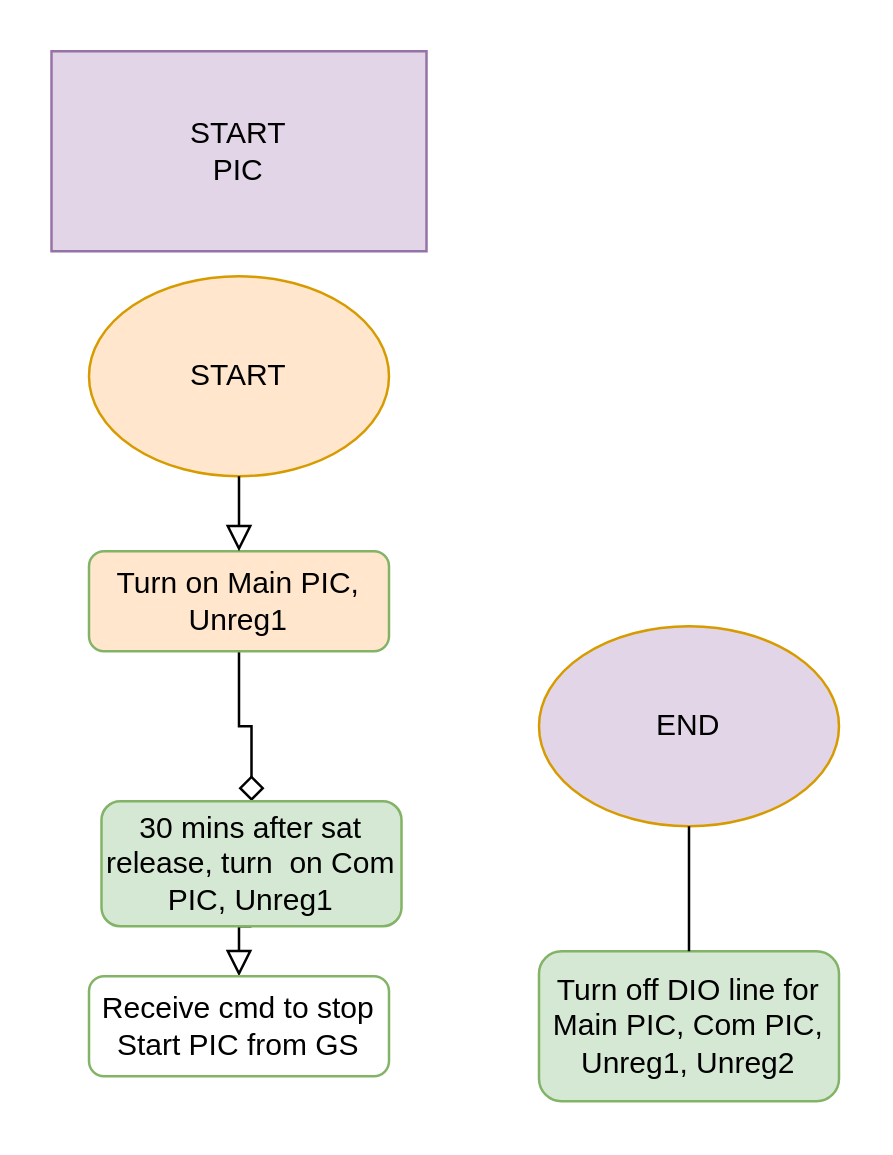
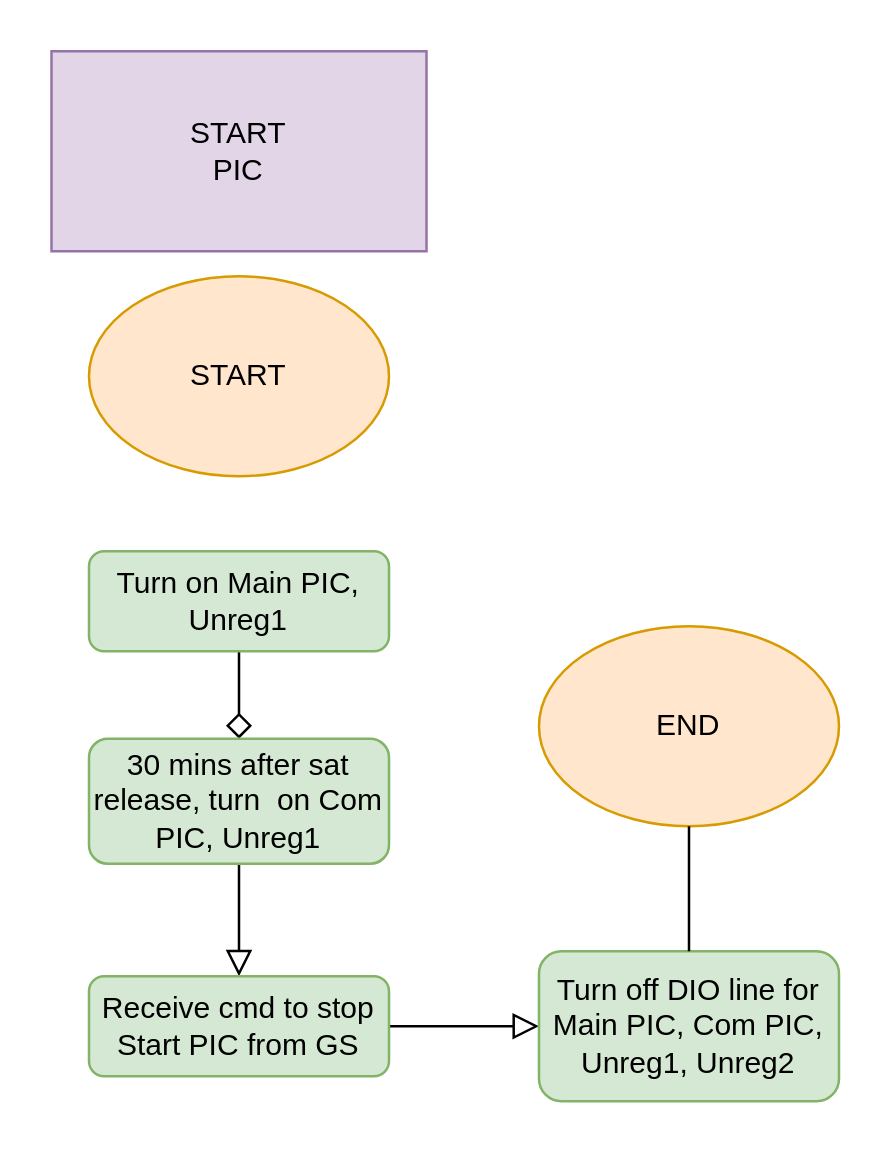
(239, 501) -> none
(239, 601) -> (239, 601)
(689, 726) -> (689, 726)
(251, 864) -> (239, 801)
(239, 1026) -> (239, 1026)
none -> (451, 1026)
